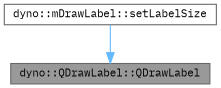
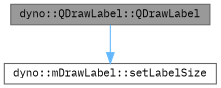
(110, 39) -> (110, 39)
